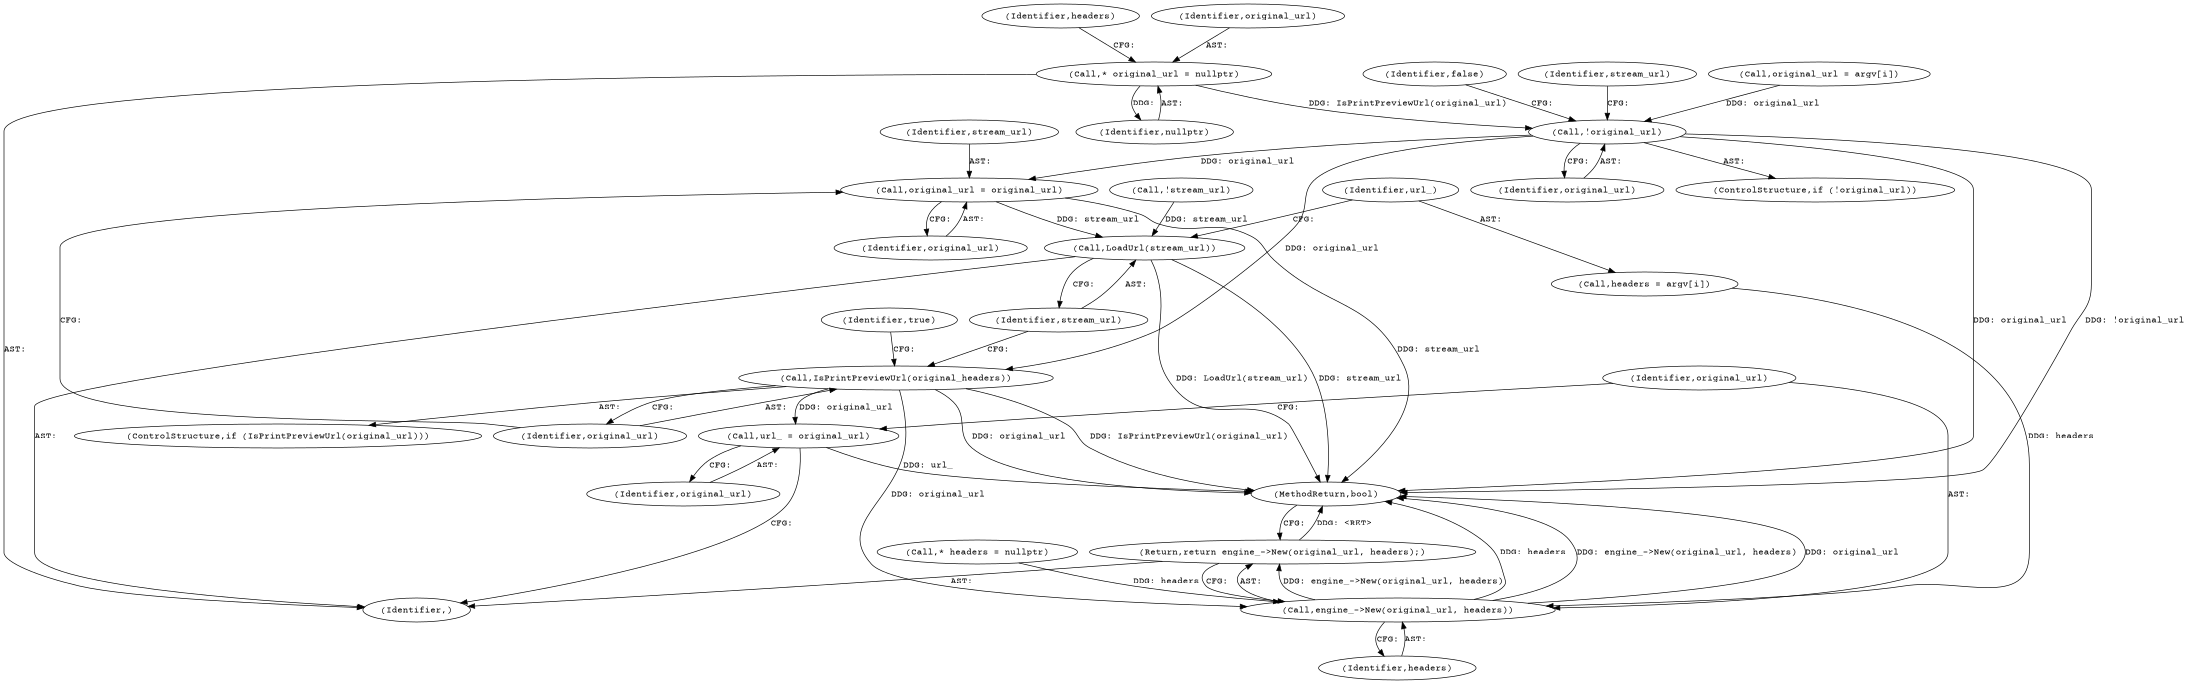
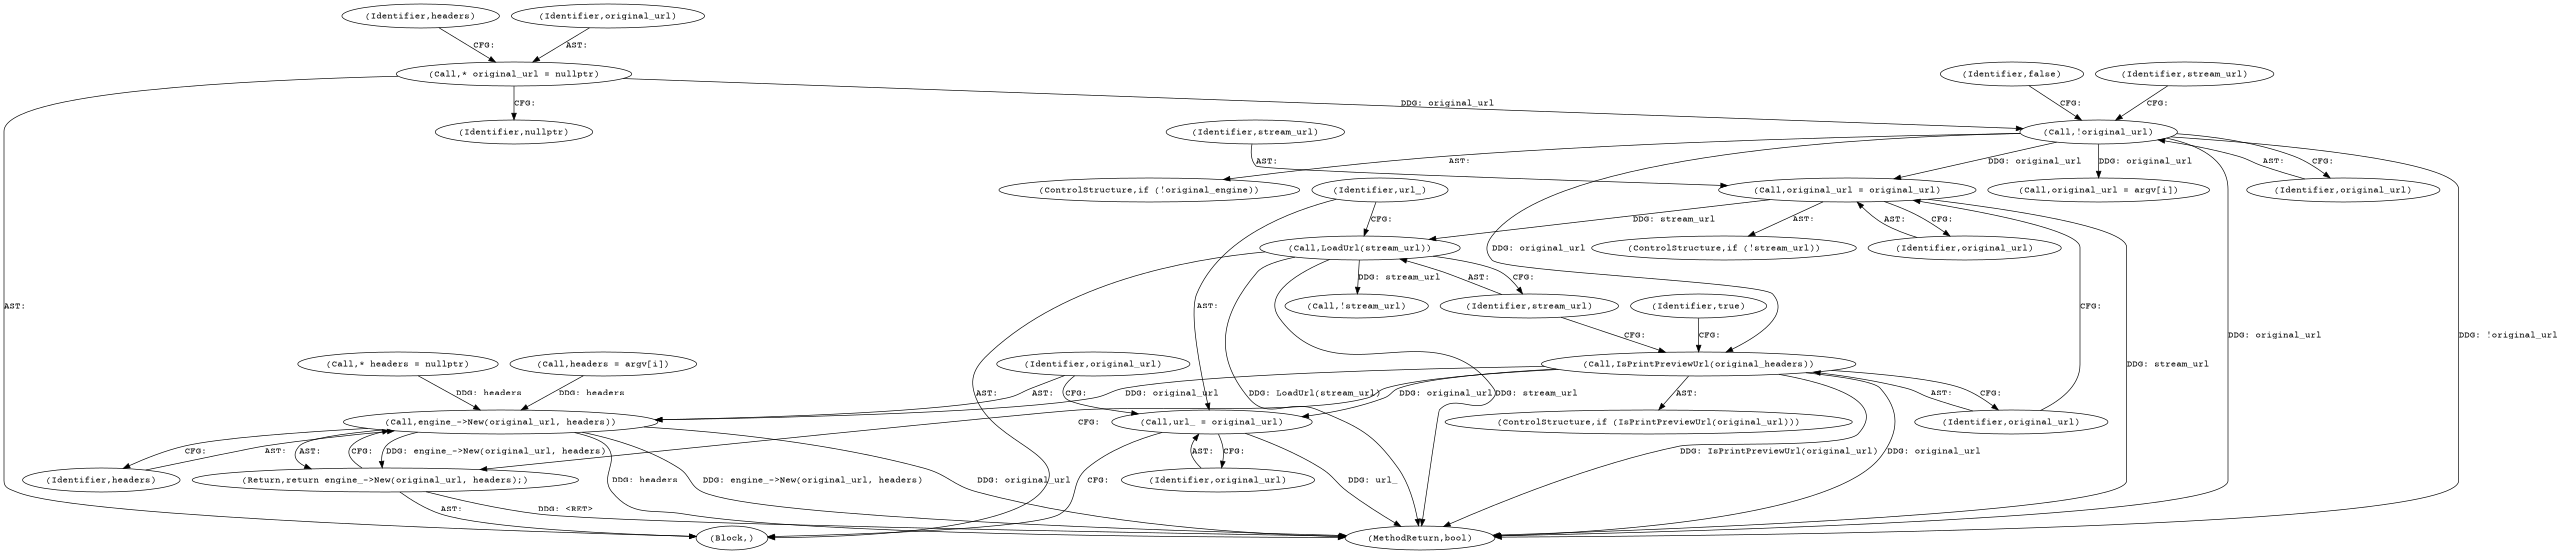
(1715, 102) -> (2099, 158)
(1147, 103) -> (528, 103)
(1408, 103) -> (1448, 103)
(1161, 106) -> none
(1815, 190) -> (1149, 190)
(1165, 216) -> (1359, 274)
(1514, 236) -> (1213, 267)
none -> (1724, 248)
(1284, 517) -> (1024, 415)
(417, 610) -> (732, 538)
